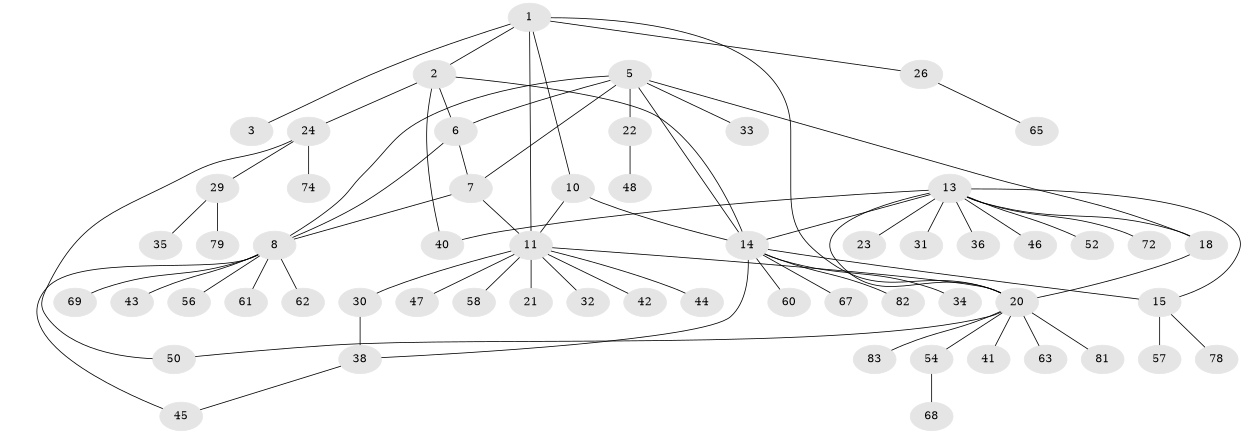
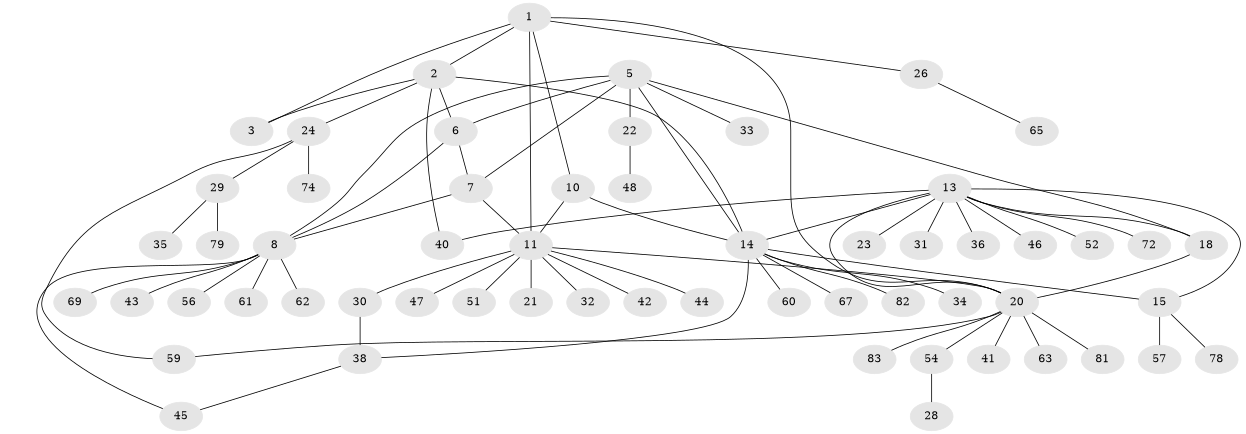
none -> (341, 98)
(474, 302) -> (474, 302)
(174, 359) -> (174, 359)
(932, 416) -> (932, 416)
